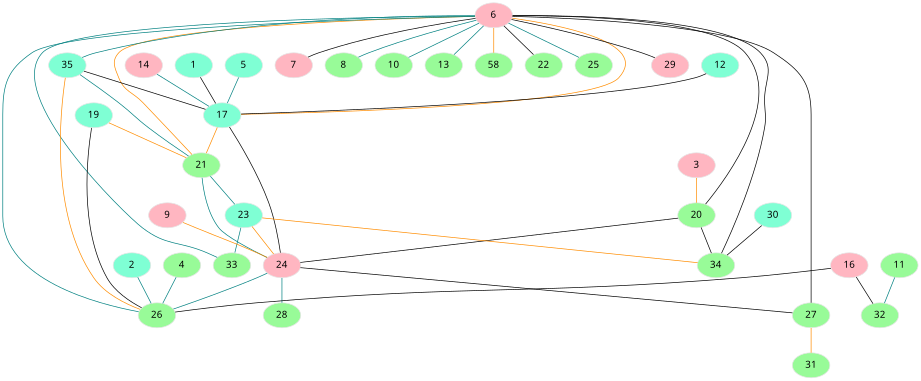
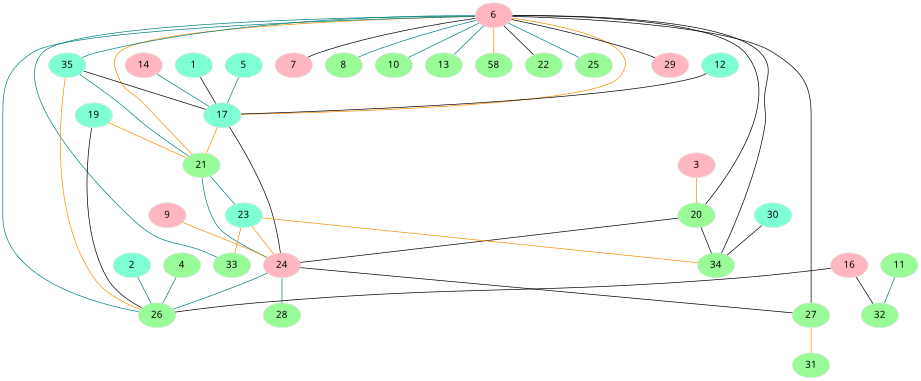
(239, 237) -> (239, 237)
